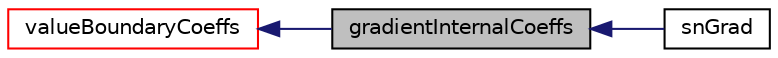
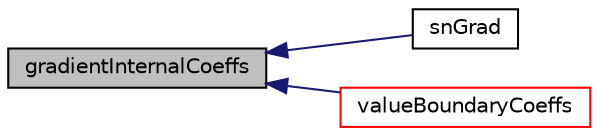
(306, 29) -> (314, 89)
